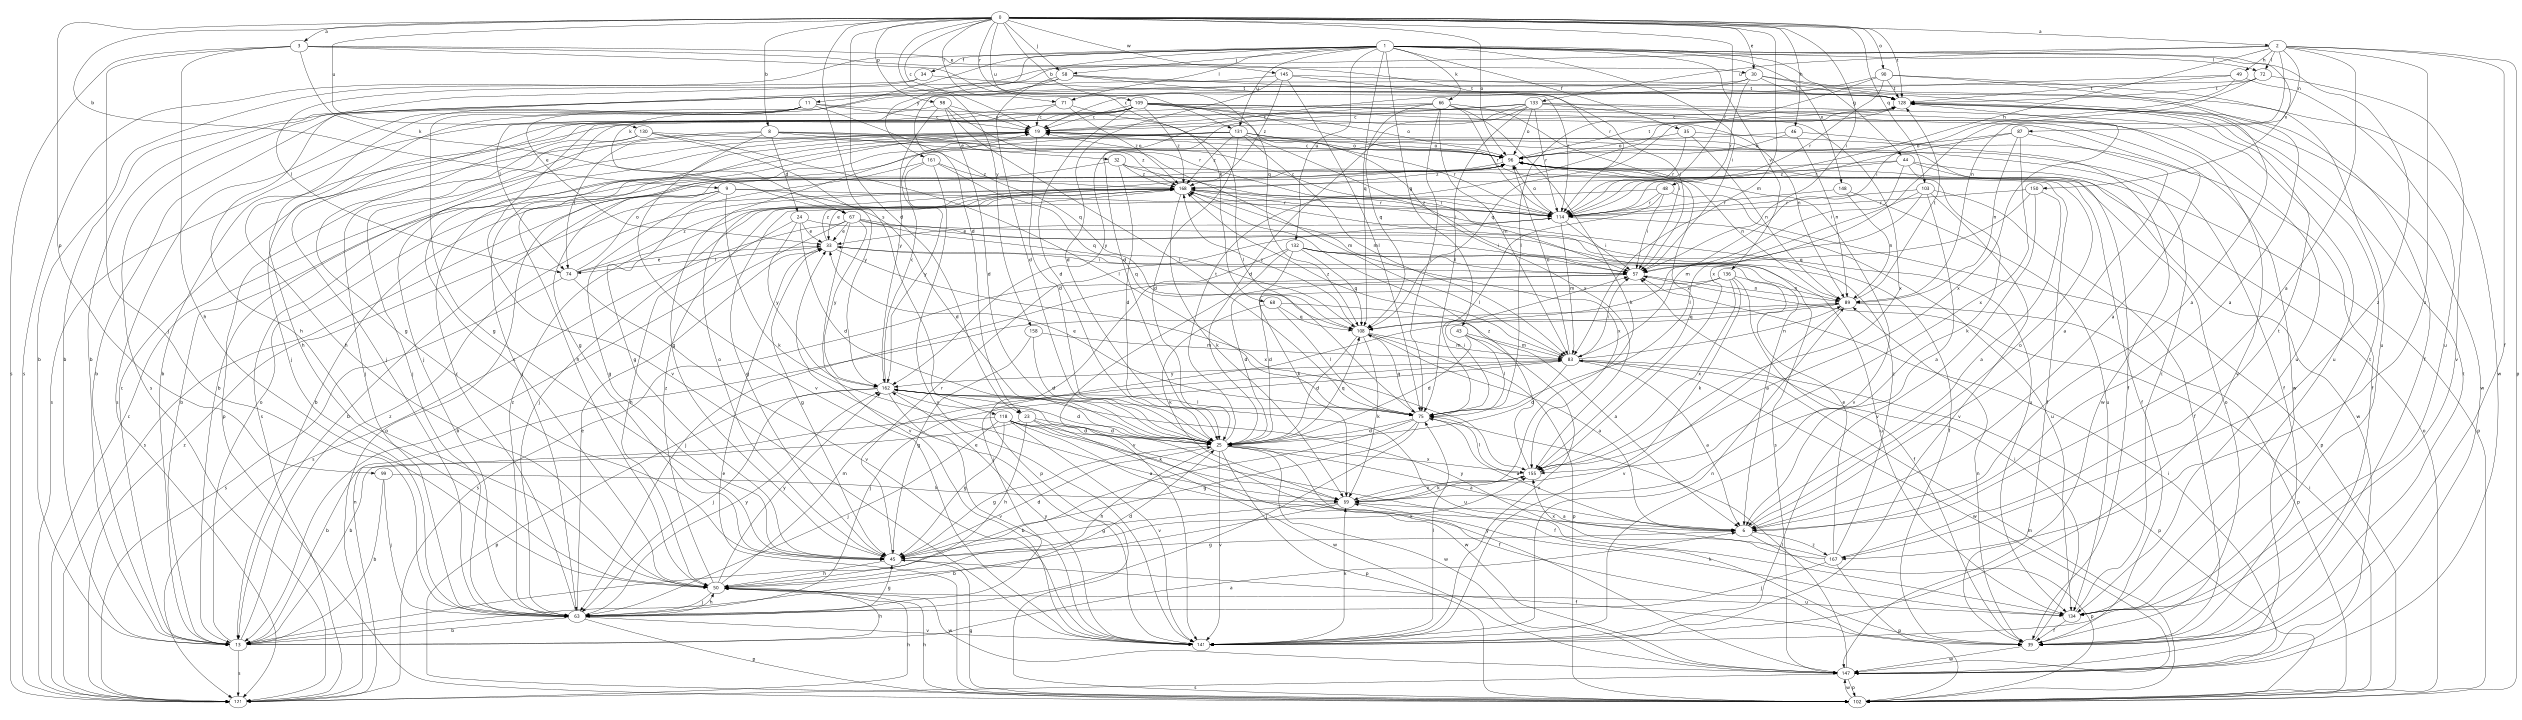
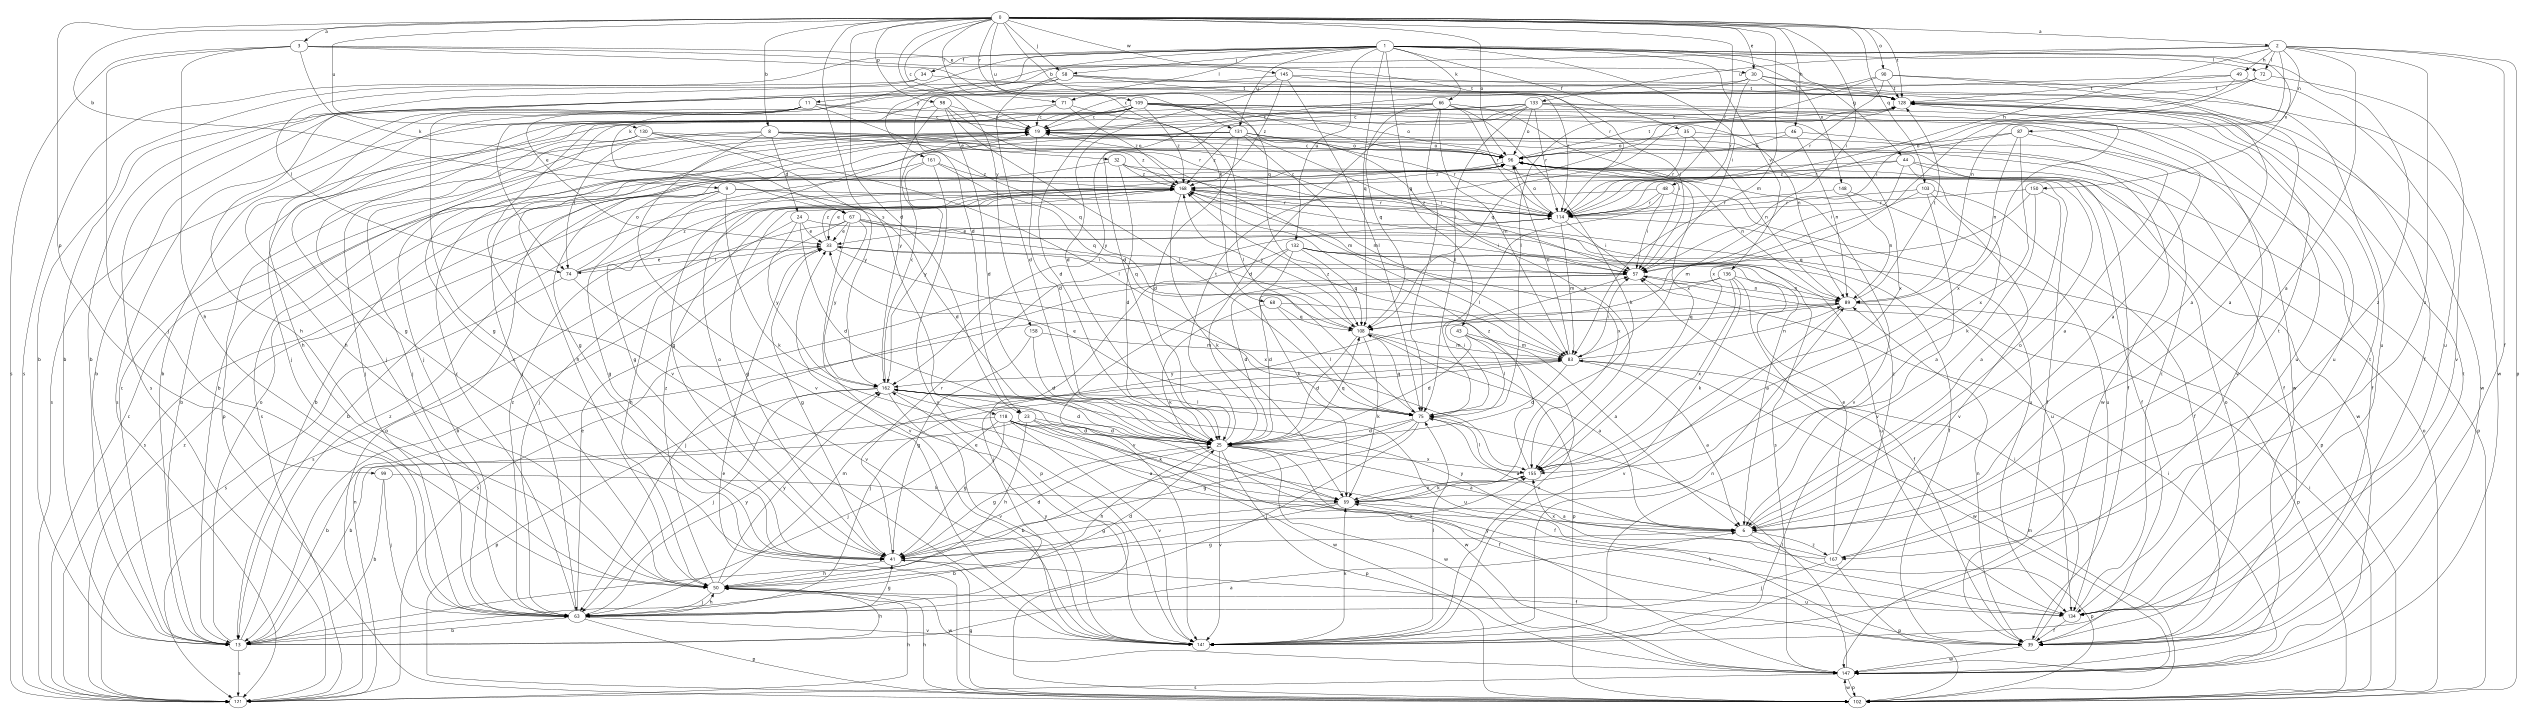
(1669, 330) -> none
(2175, 550) -> none
(893, 559) -> (893, 559)
